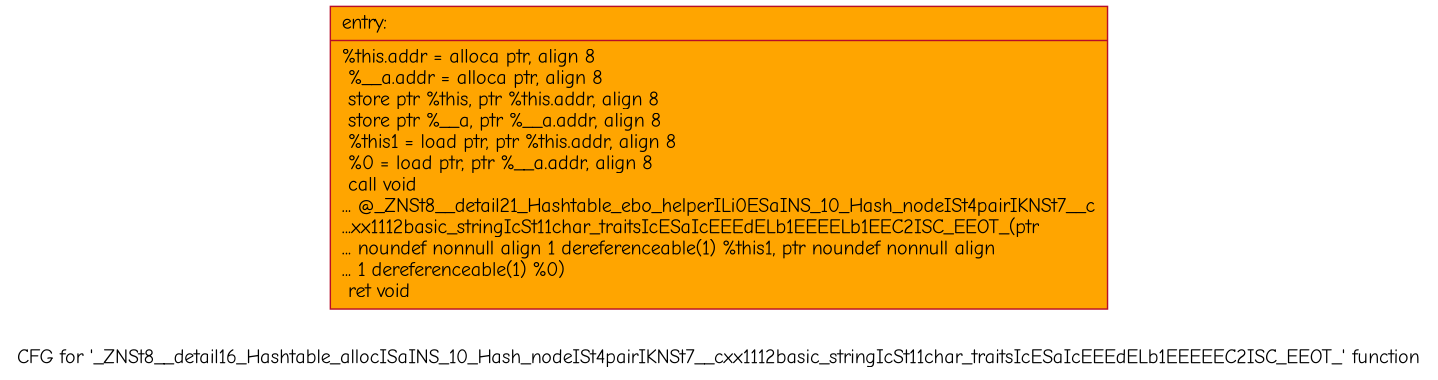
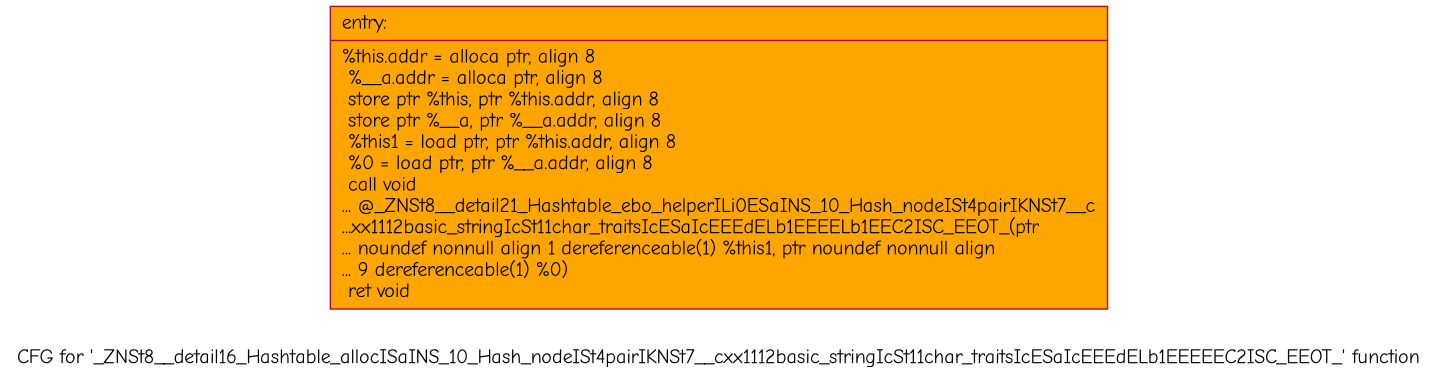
(453, 270) -> (455, 270)
